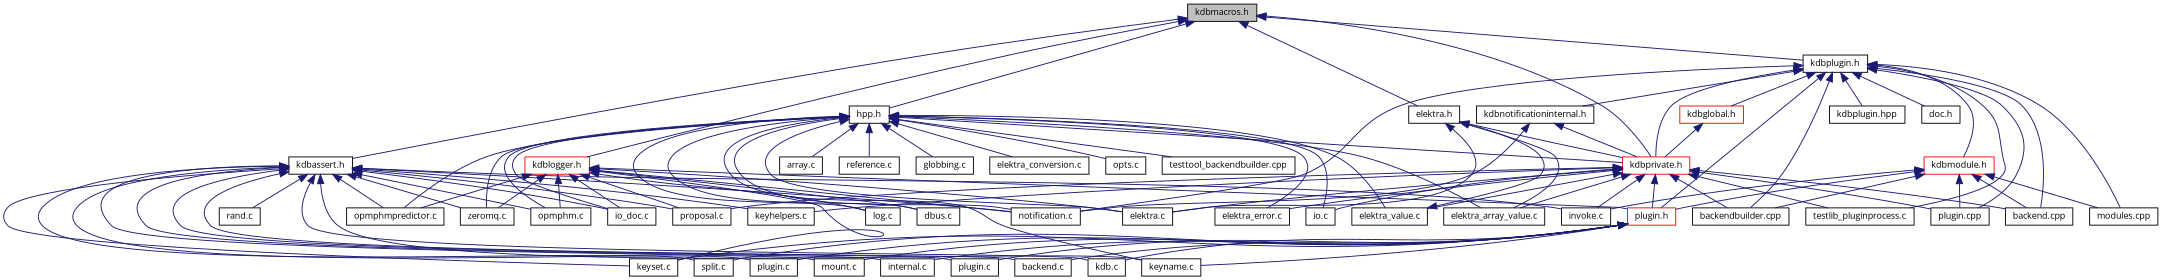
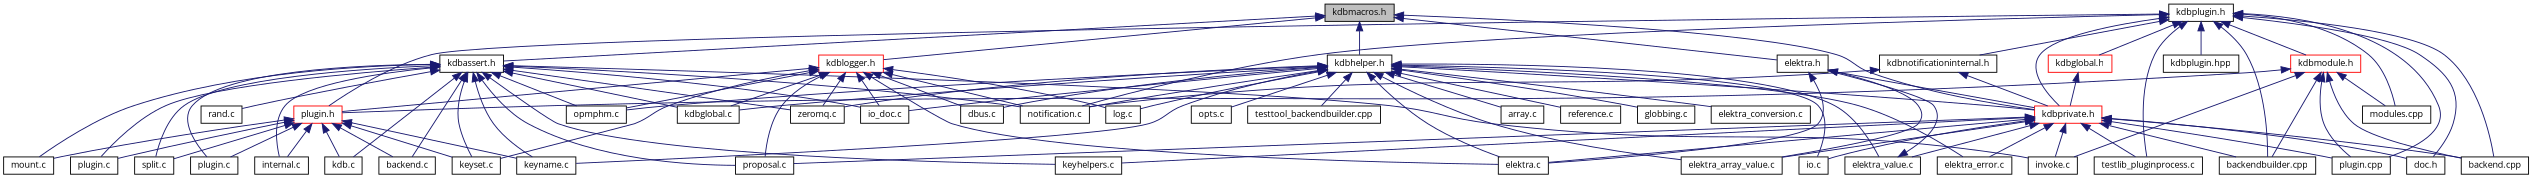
(1535, 39) -> none
(869, 115) -> (1360, 64)
(1653, 196) -> (2260, 134)
(395, 217) -> (708, 115)
